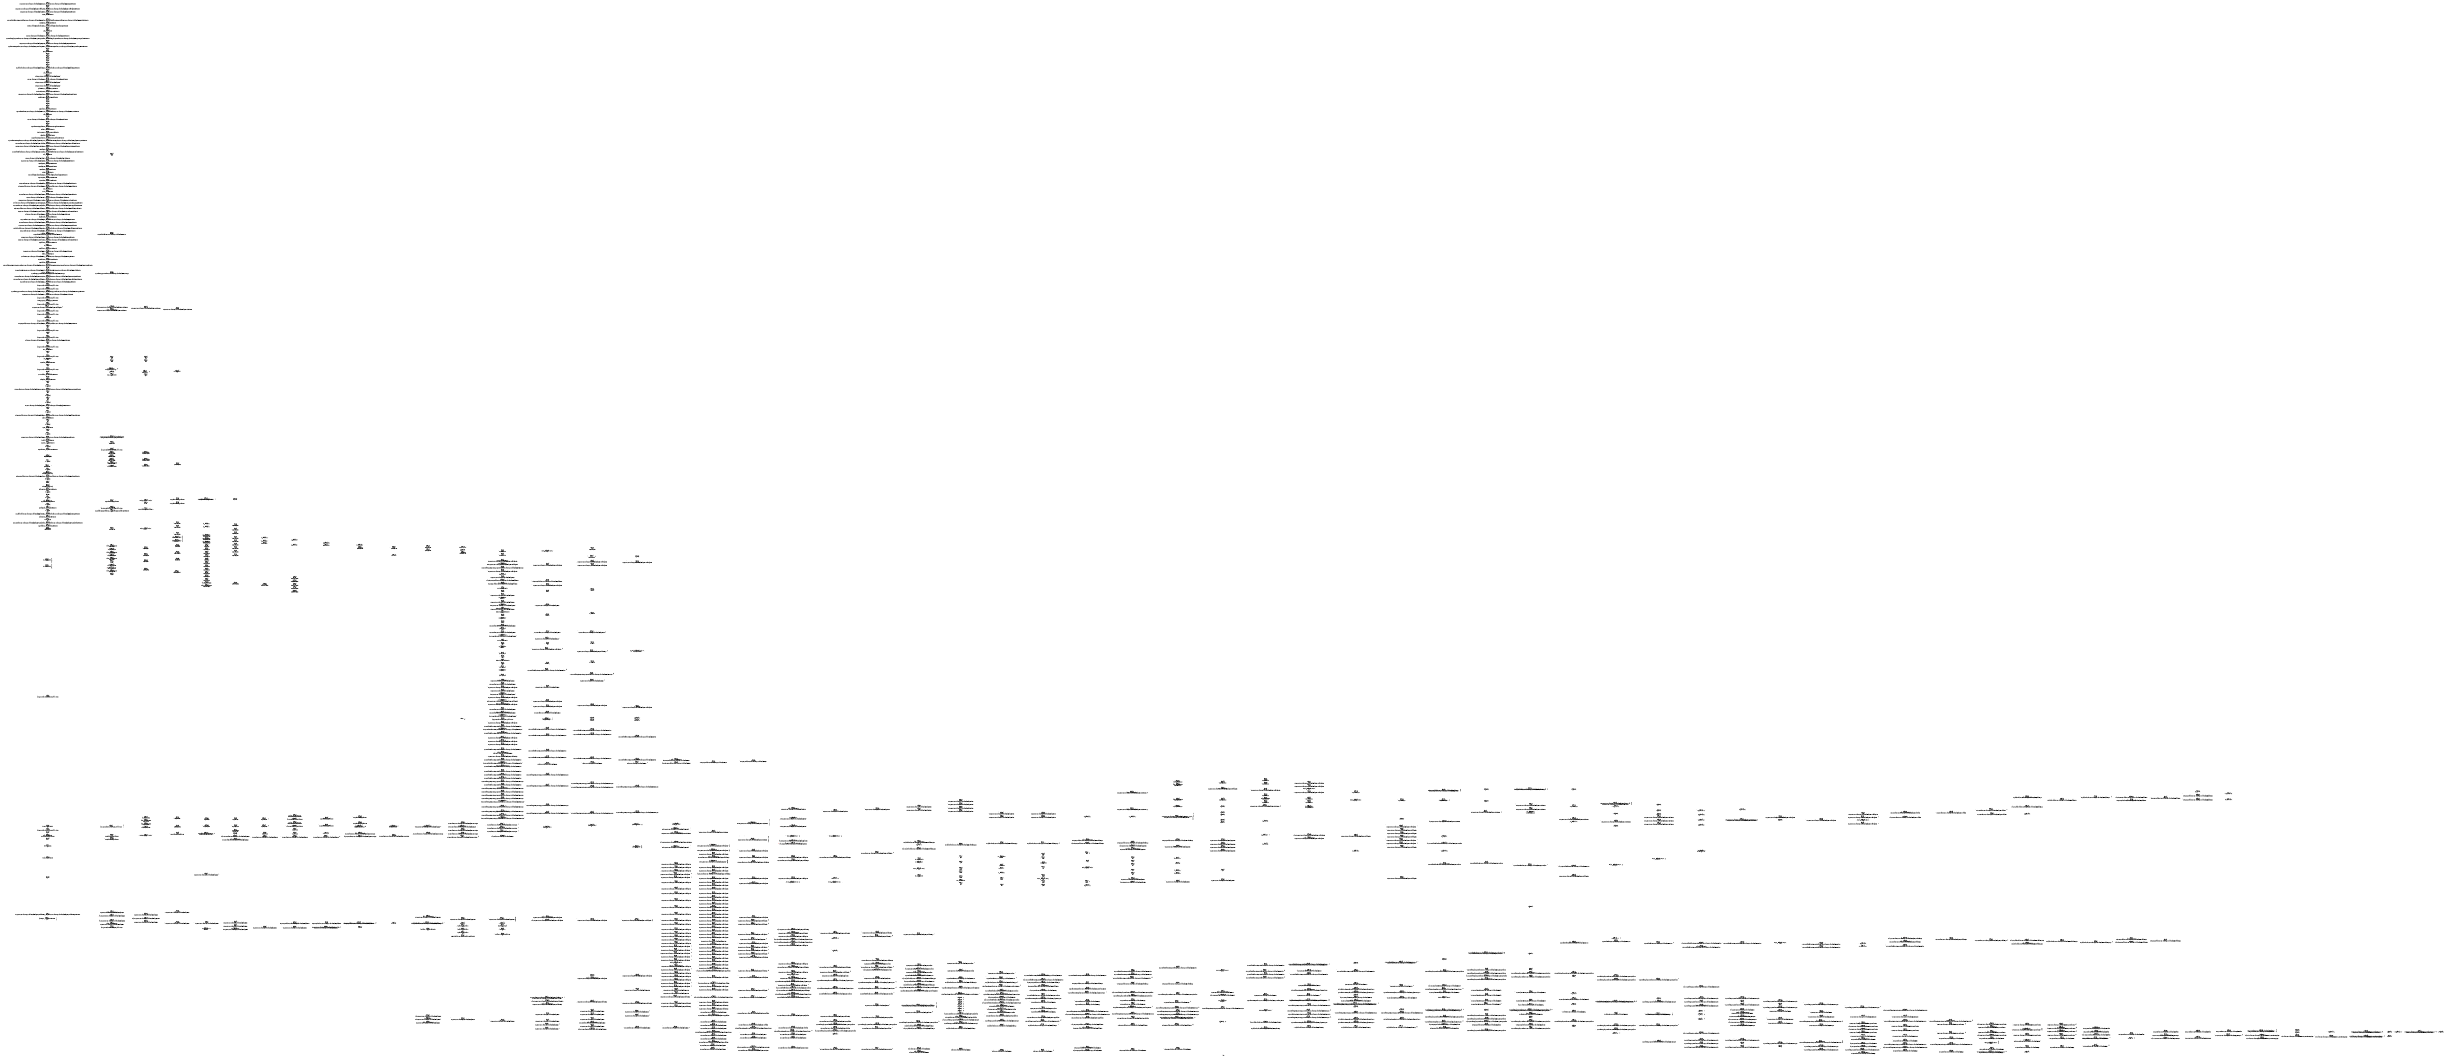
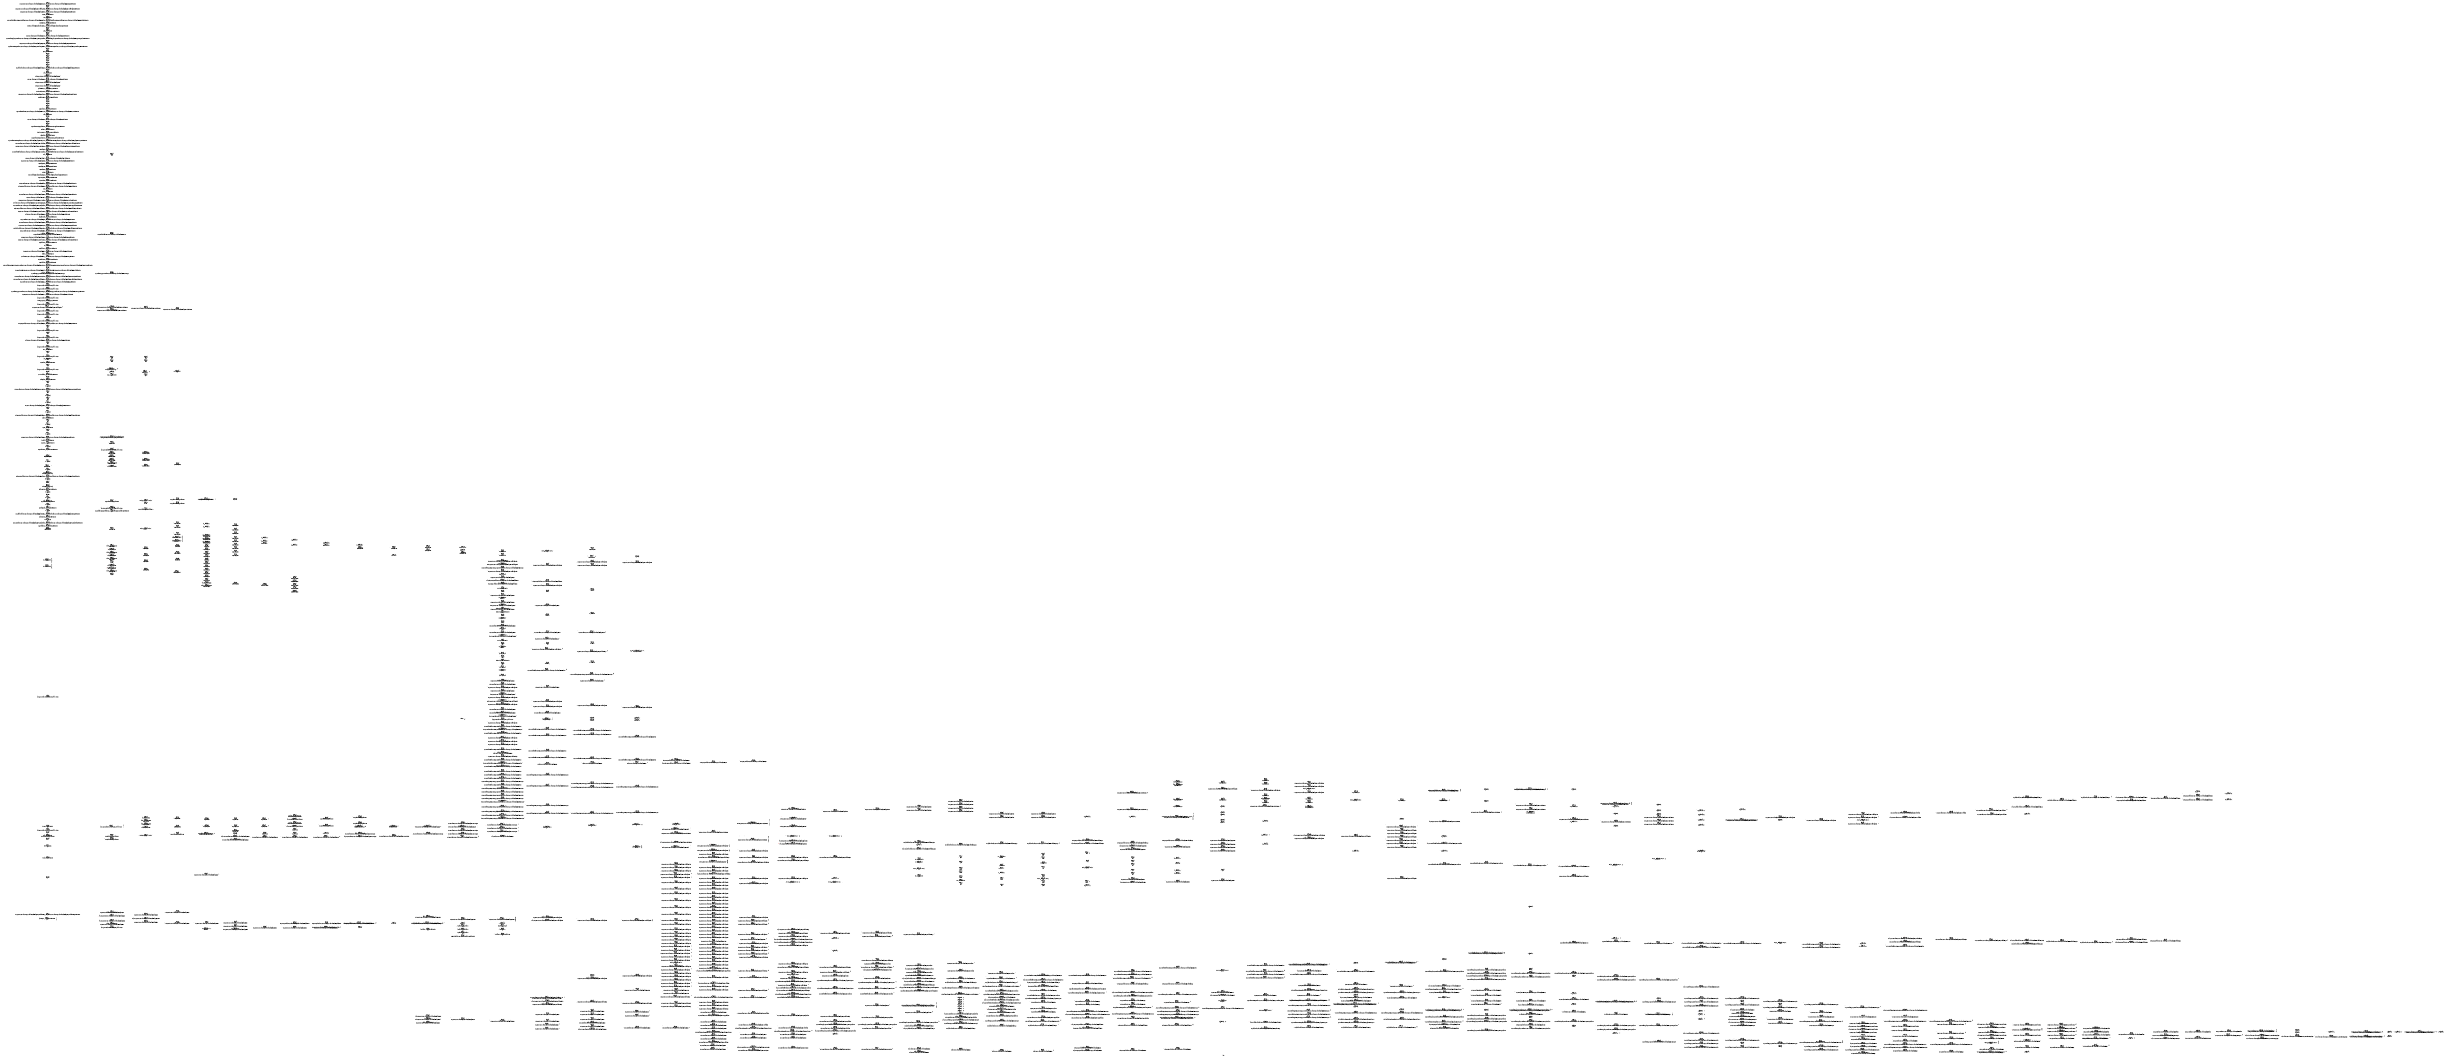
none -> (48, 17)
(877, 852) -> none
(1486, 1024) -> none
